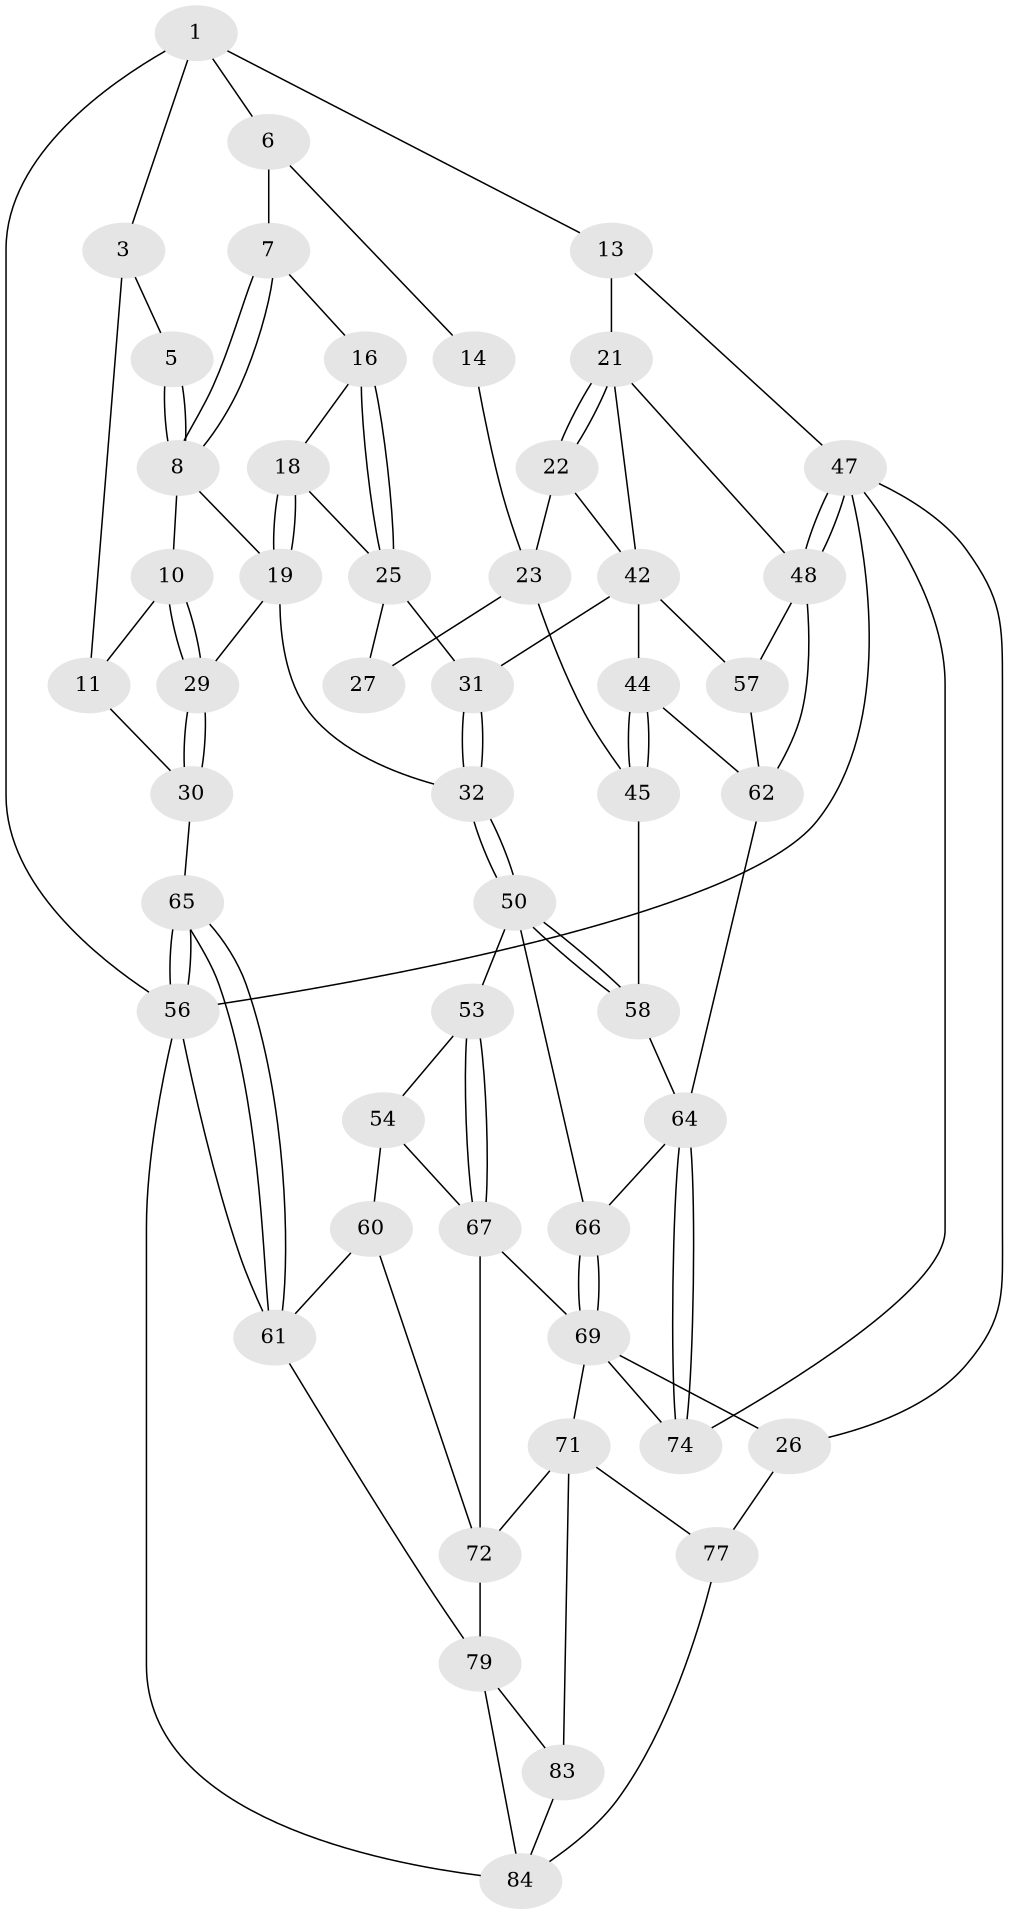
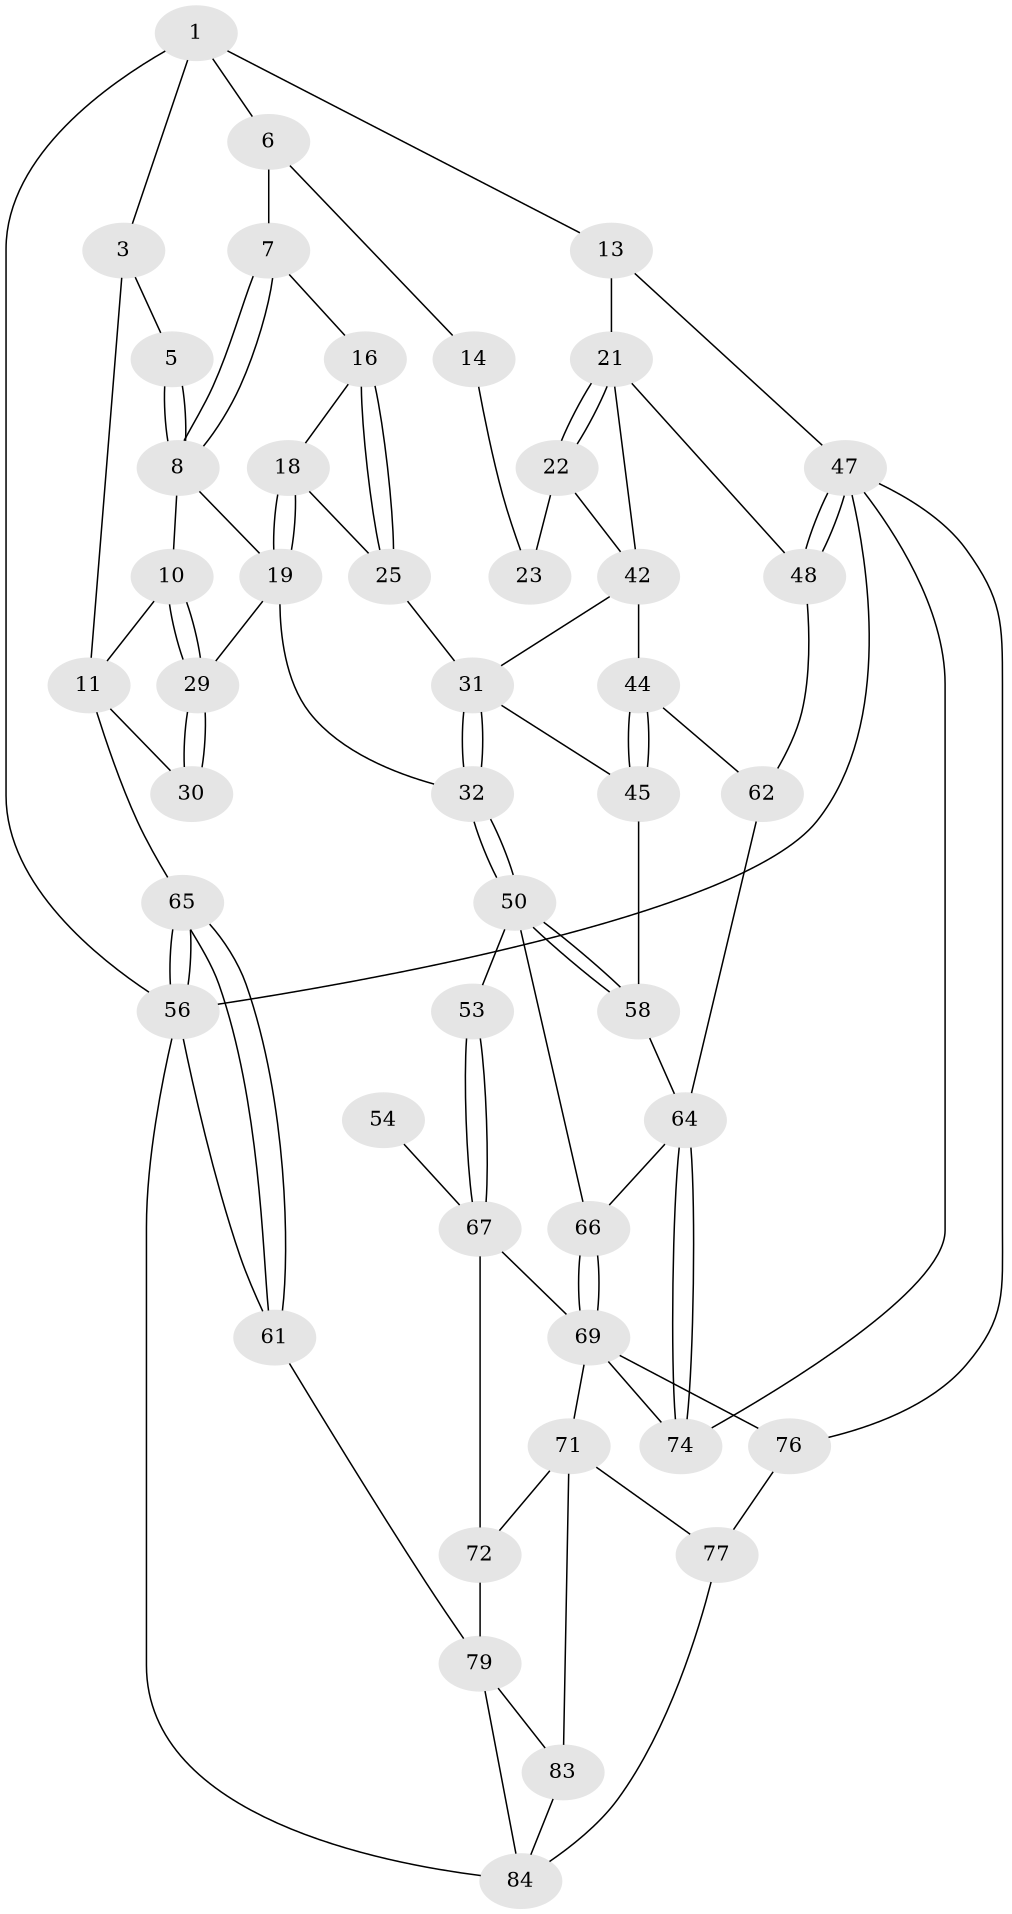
(364, 685) -> none
(747, 685) -> none
(573, 690) -> (556, 740)
(187, 849) -> (127, 797)
(428, 1066) -> none
(371, 1229) -> none
(790, 1446) -> (790, 1446)
